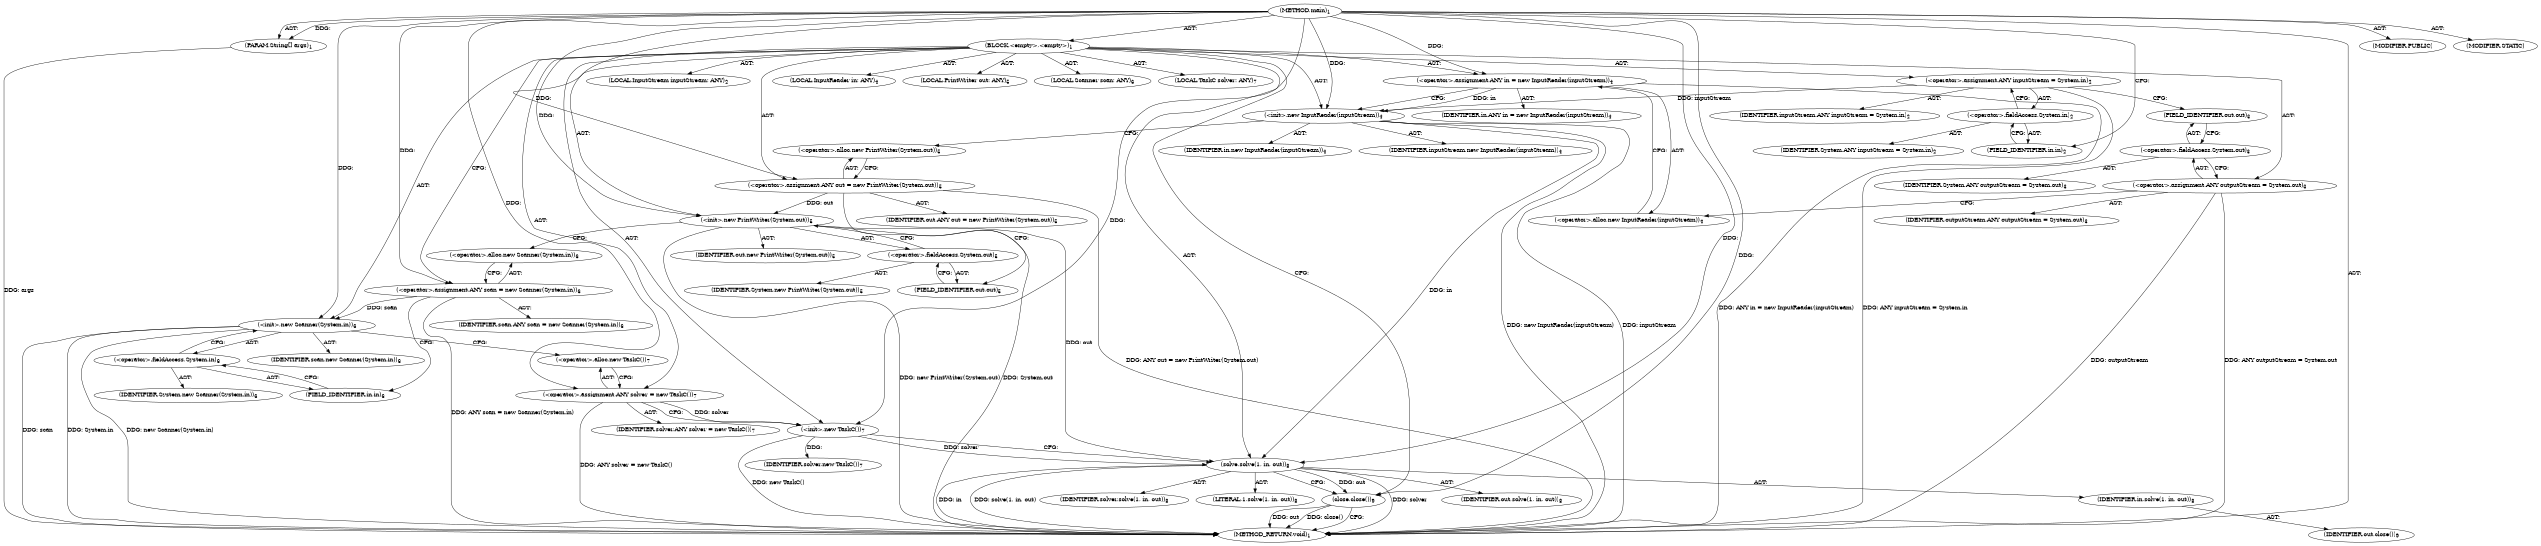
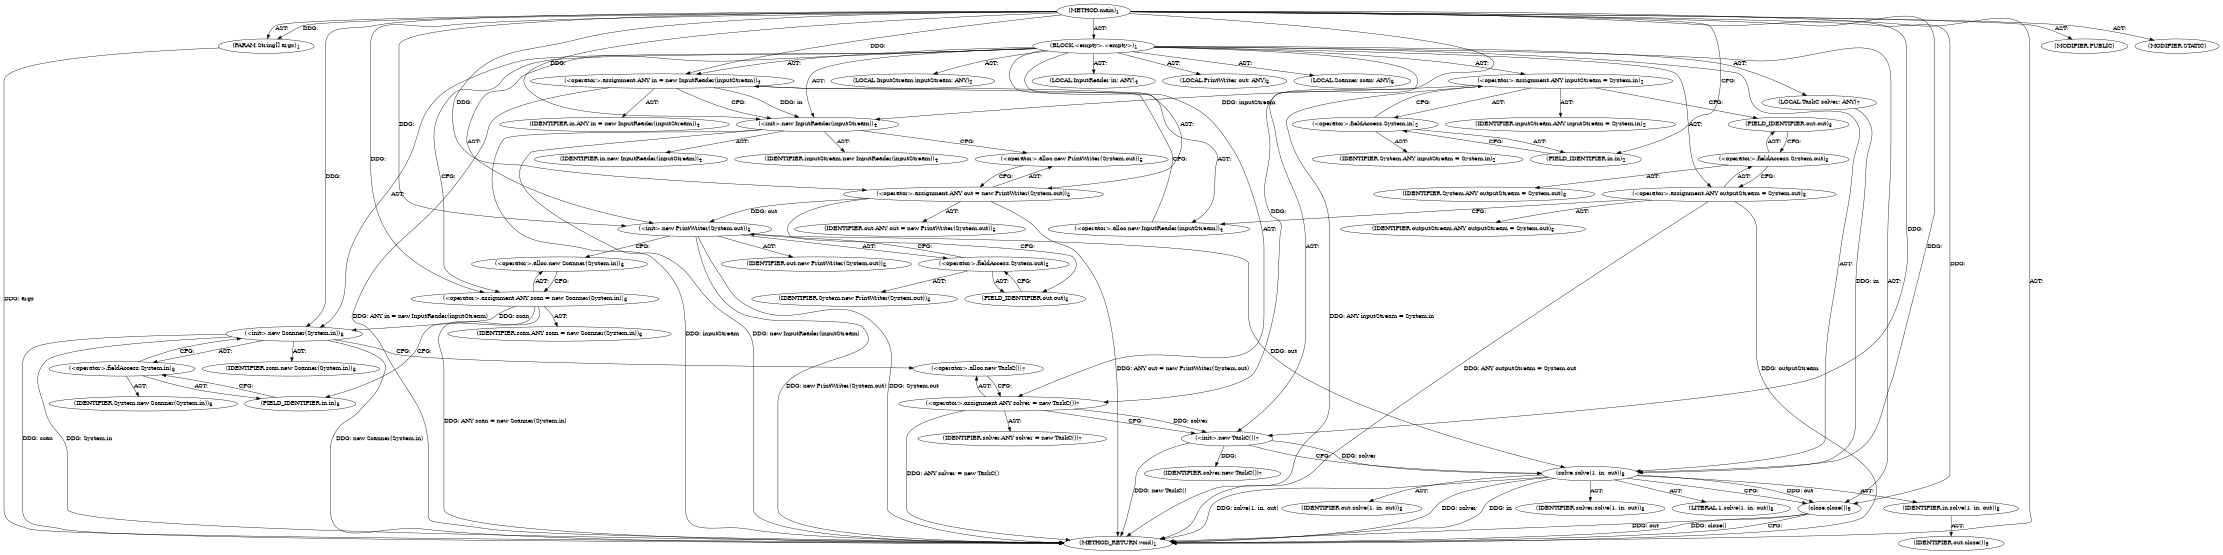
(1501, 210) -> (1856, 379)
(1303, 273) -> (1895, 282)
